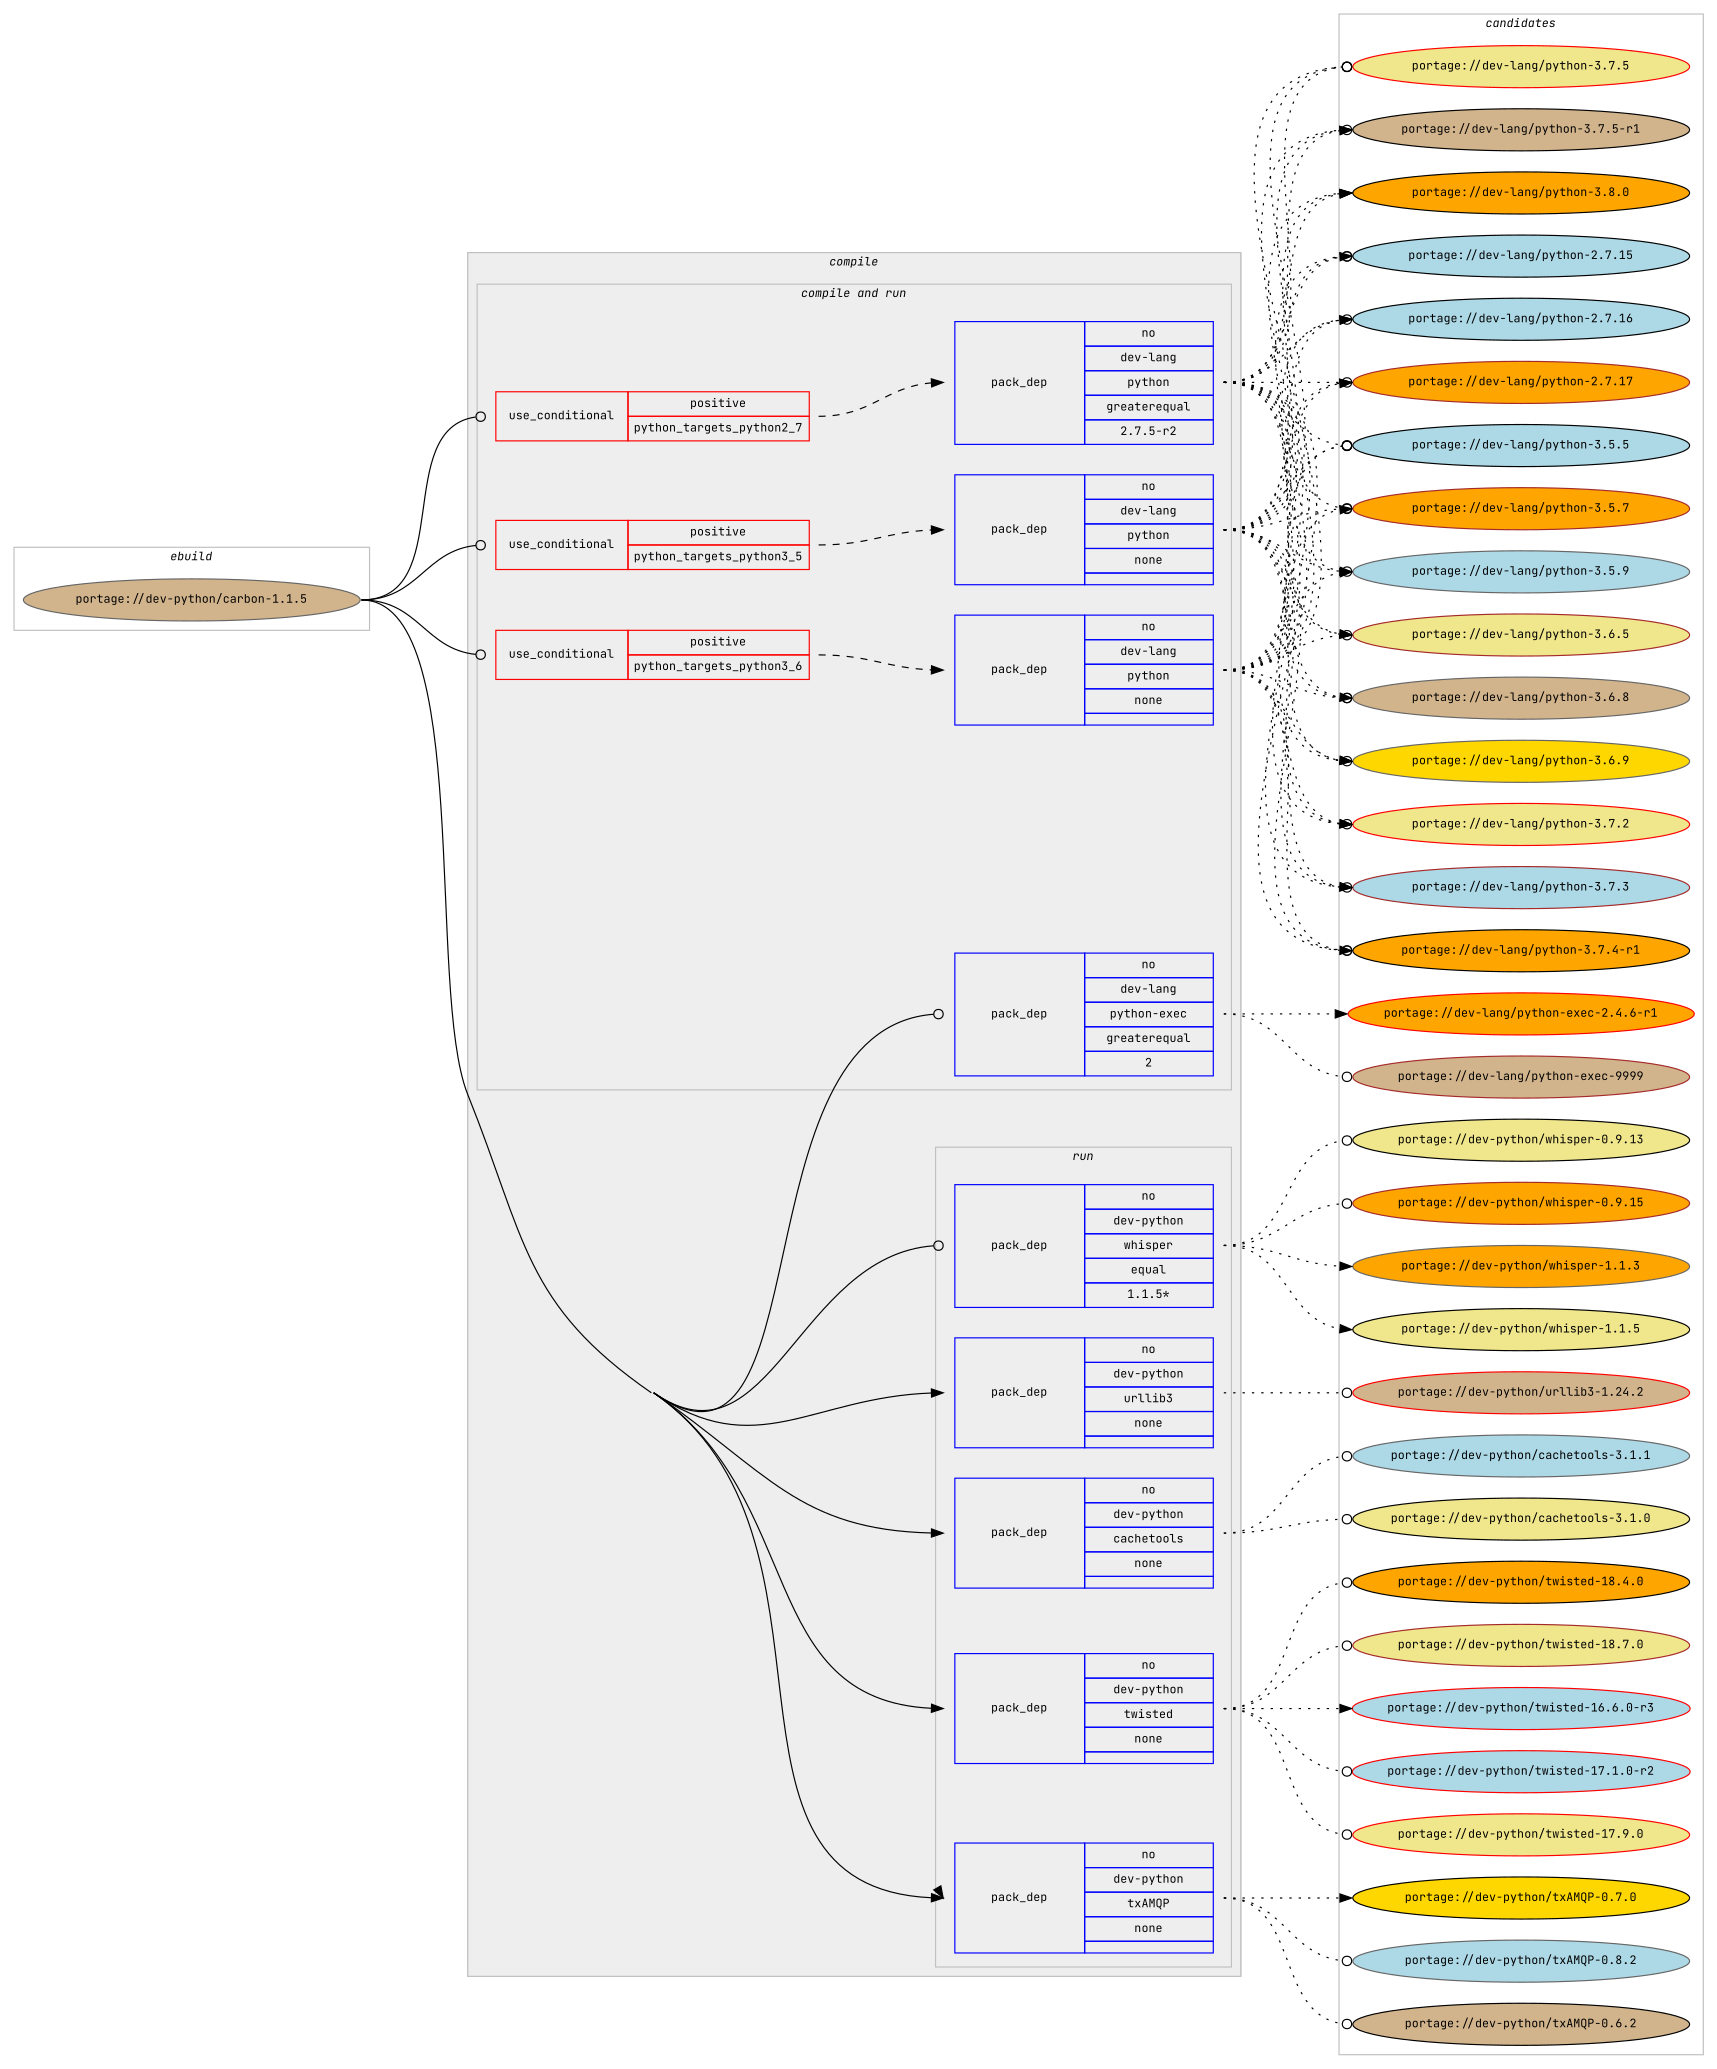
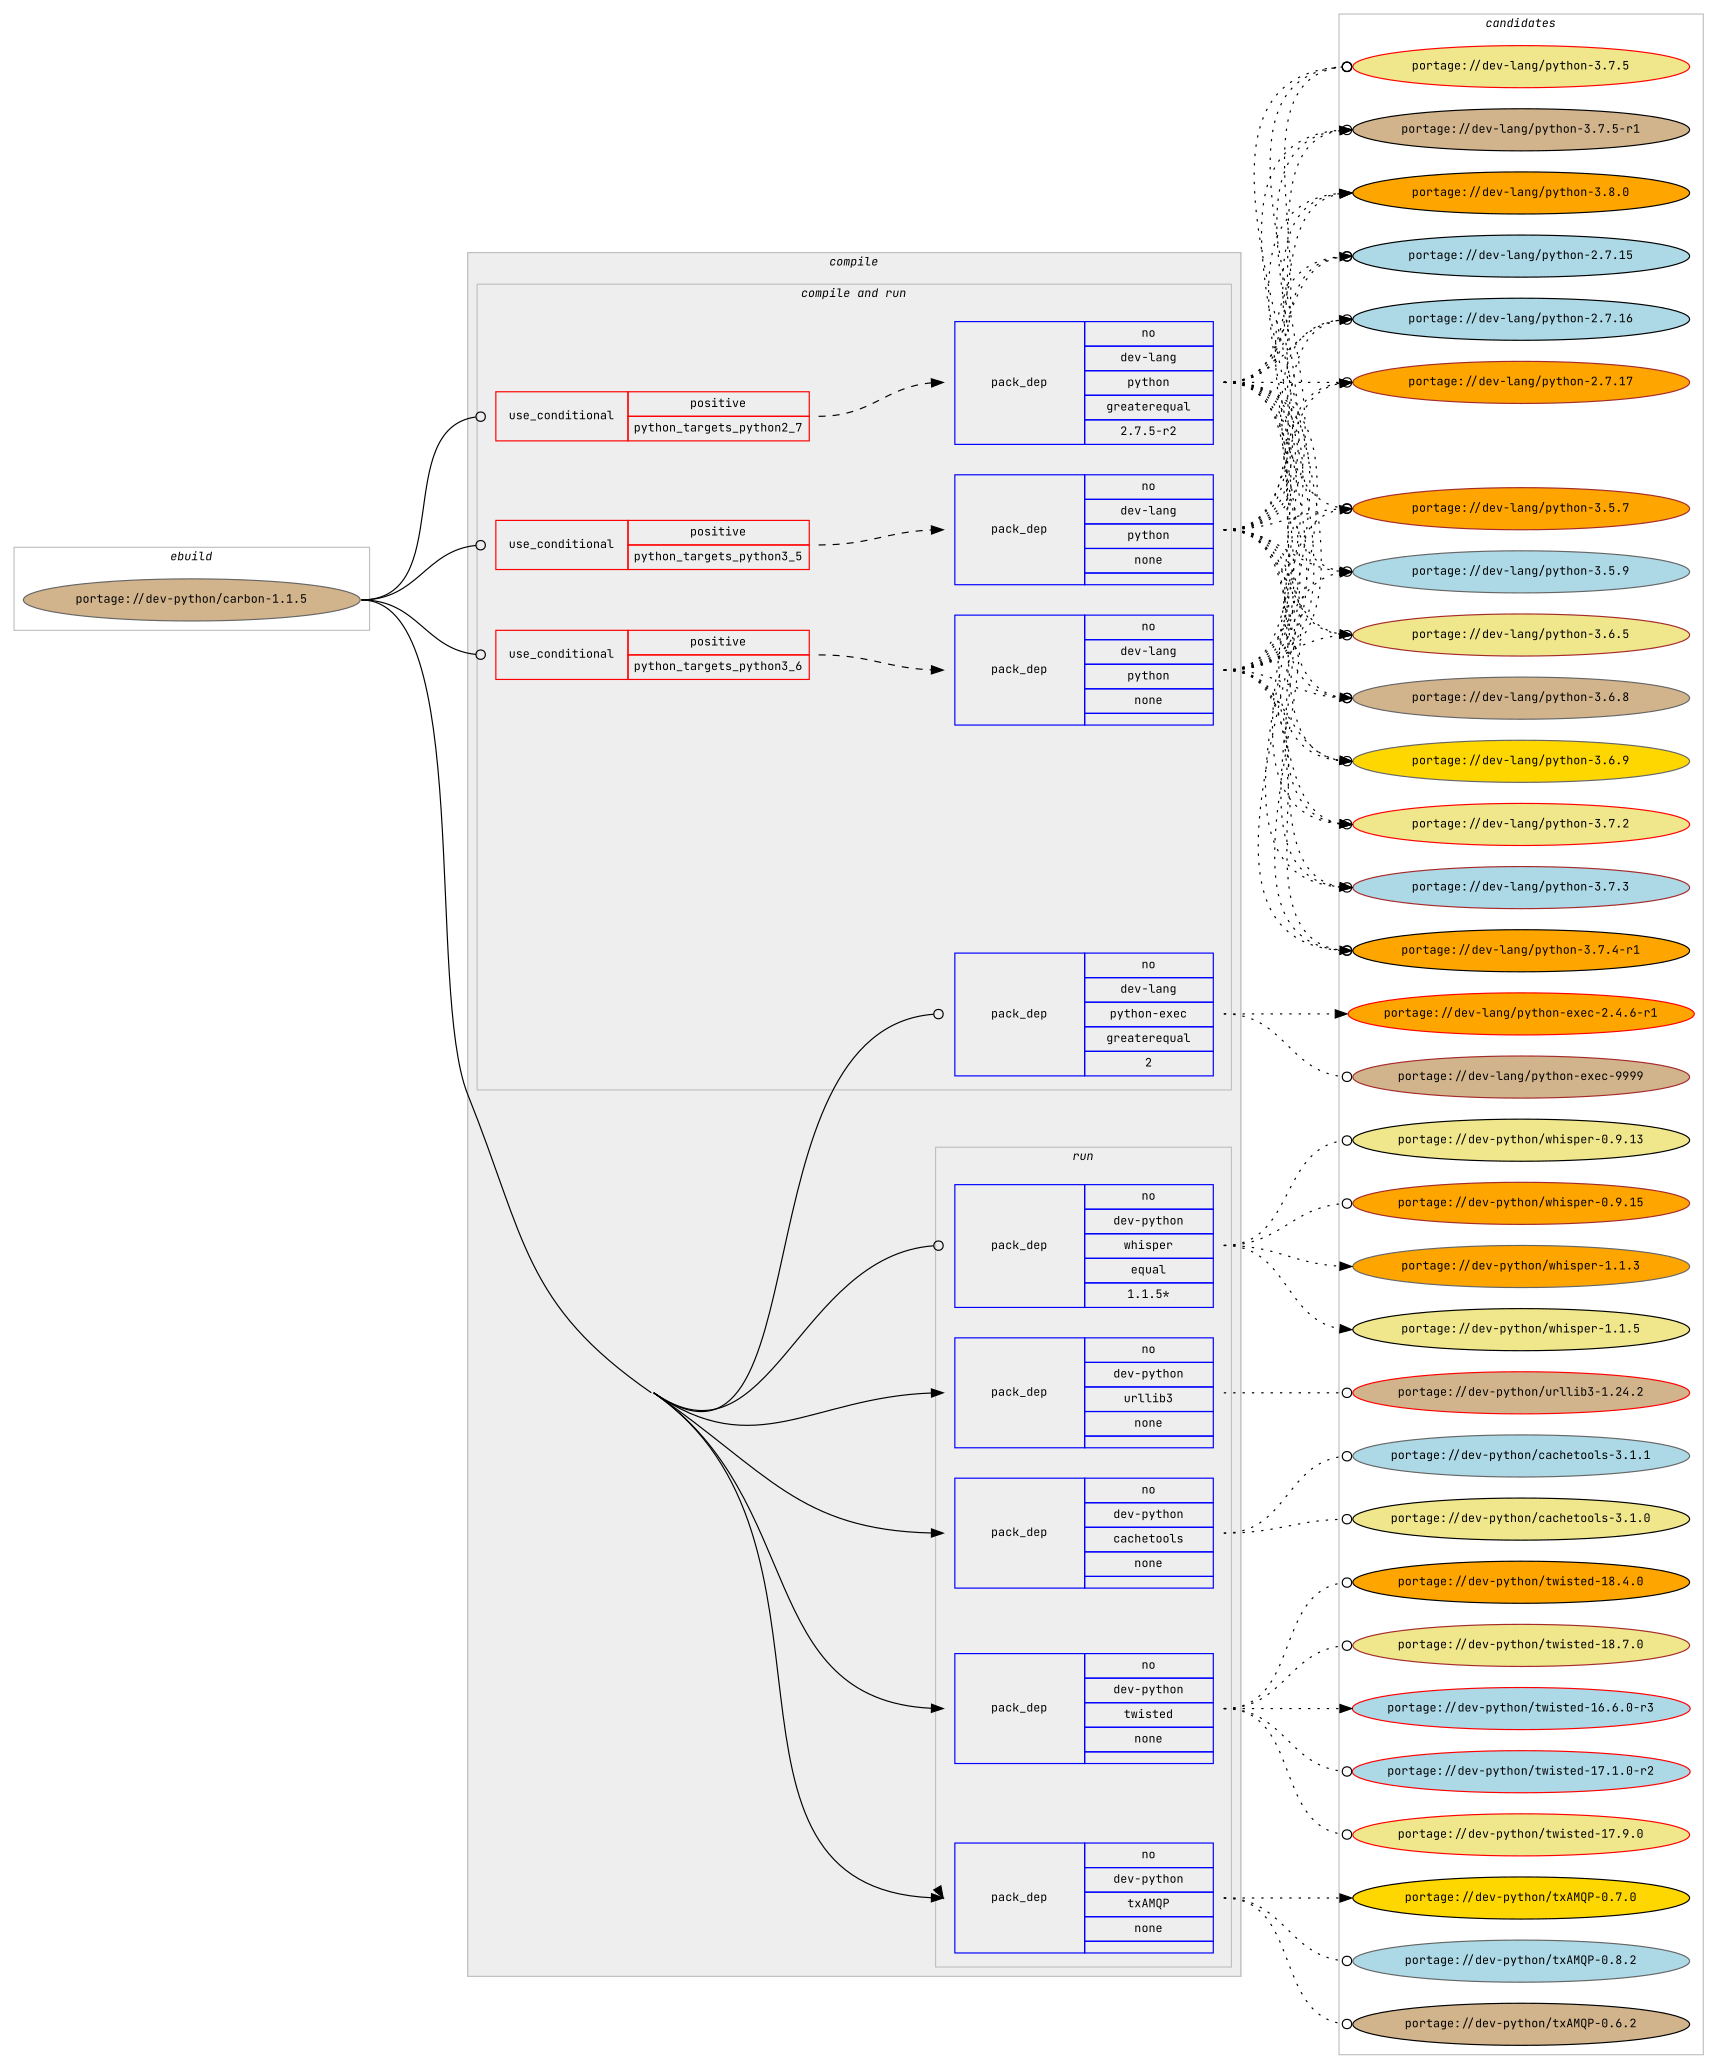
(1521, 446) -> none
